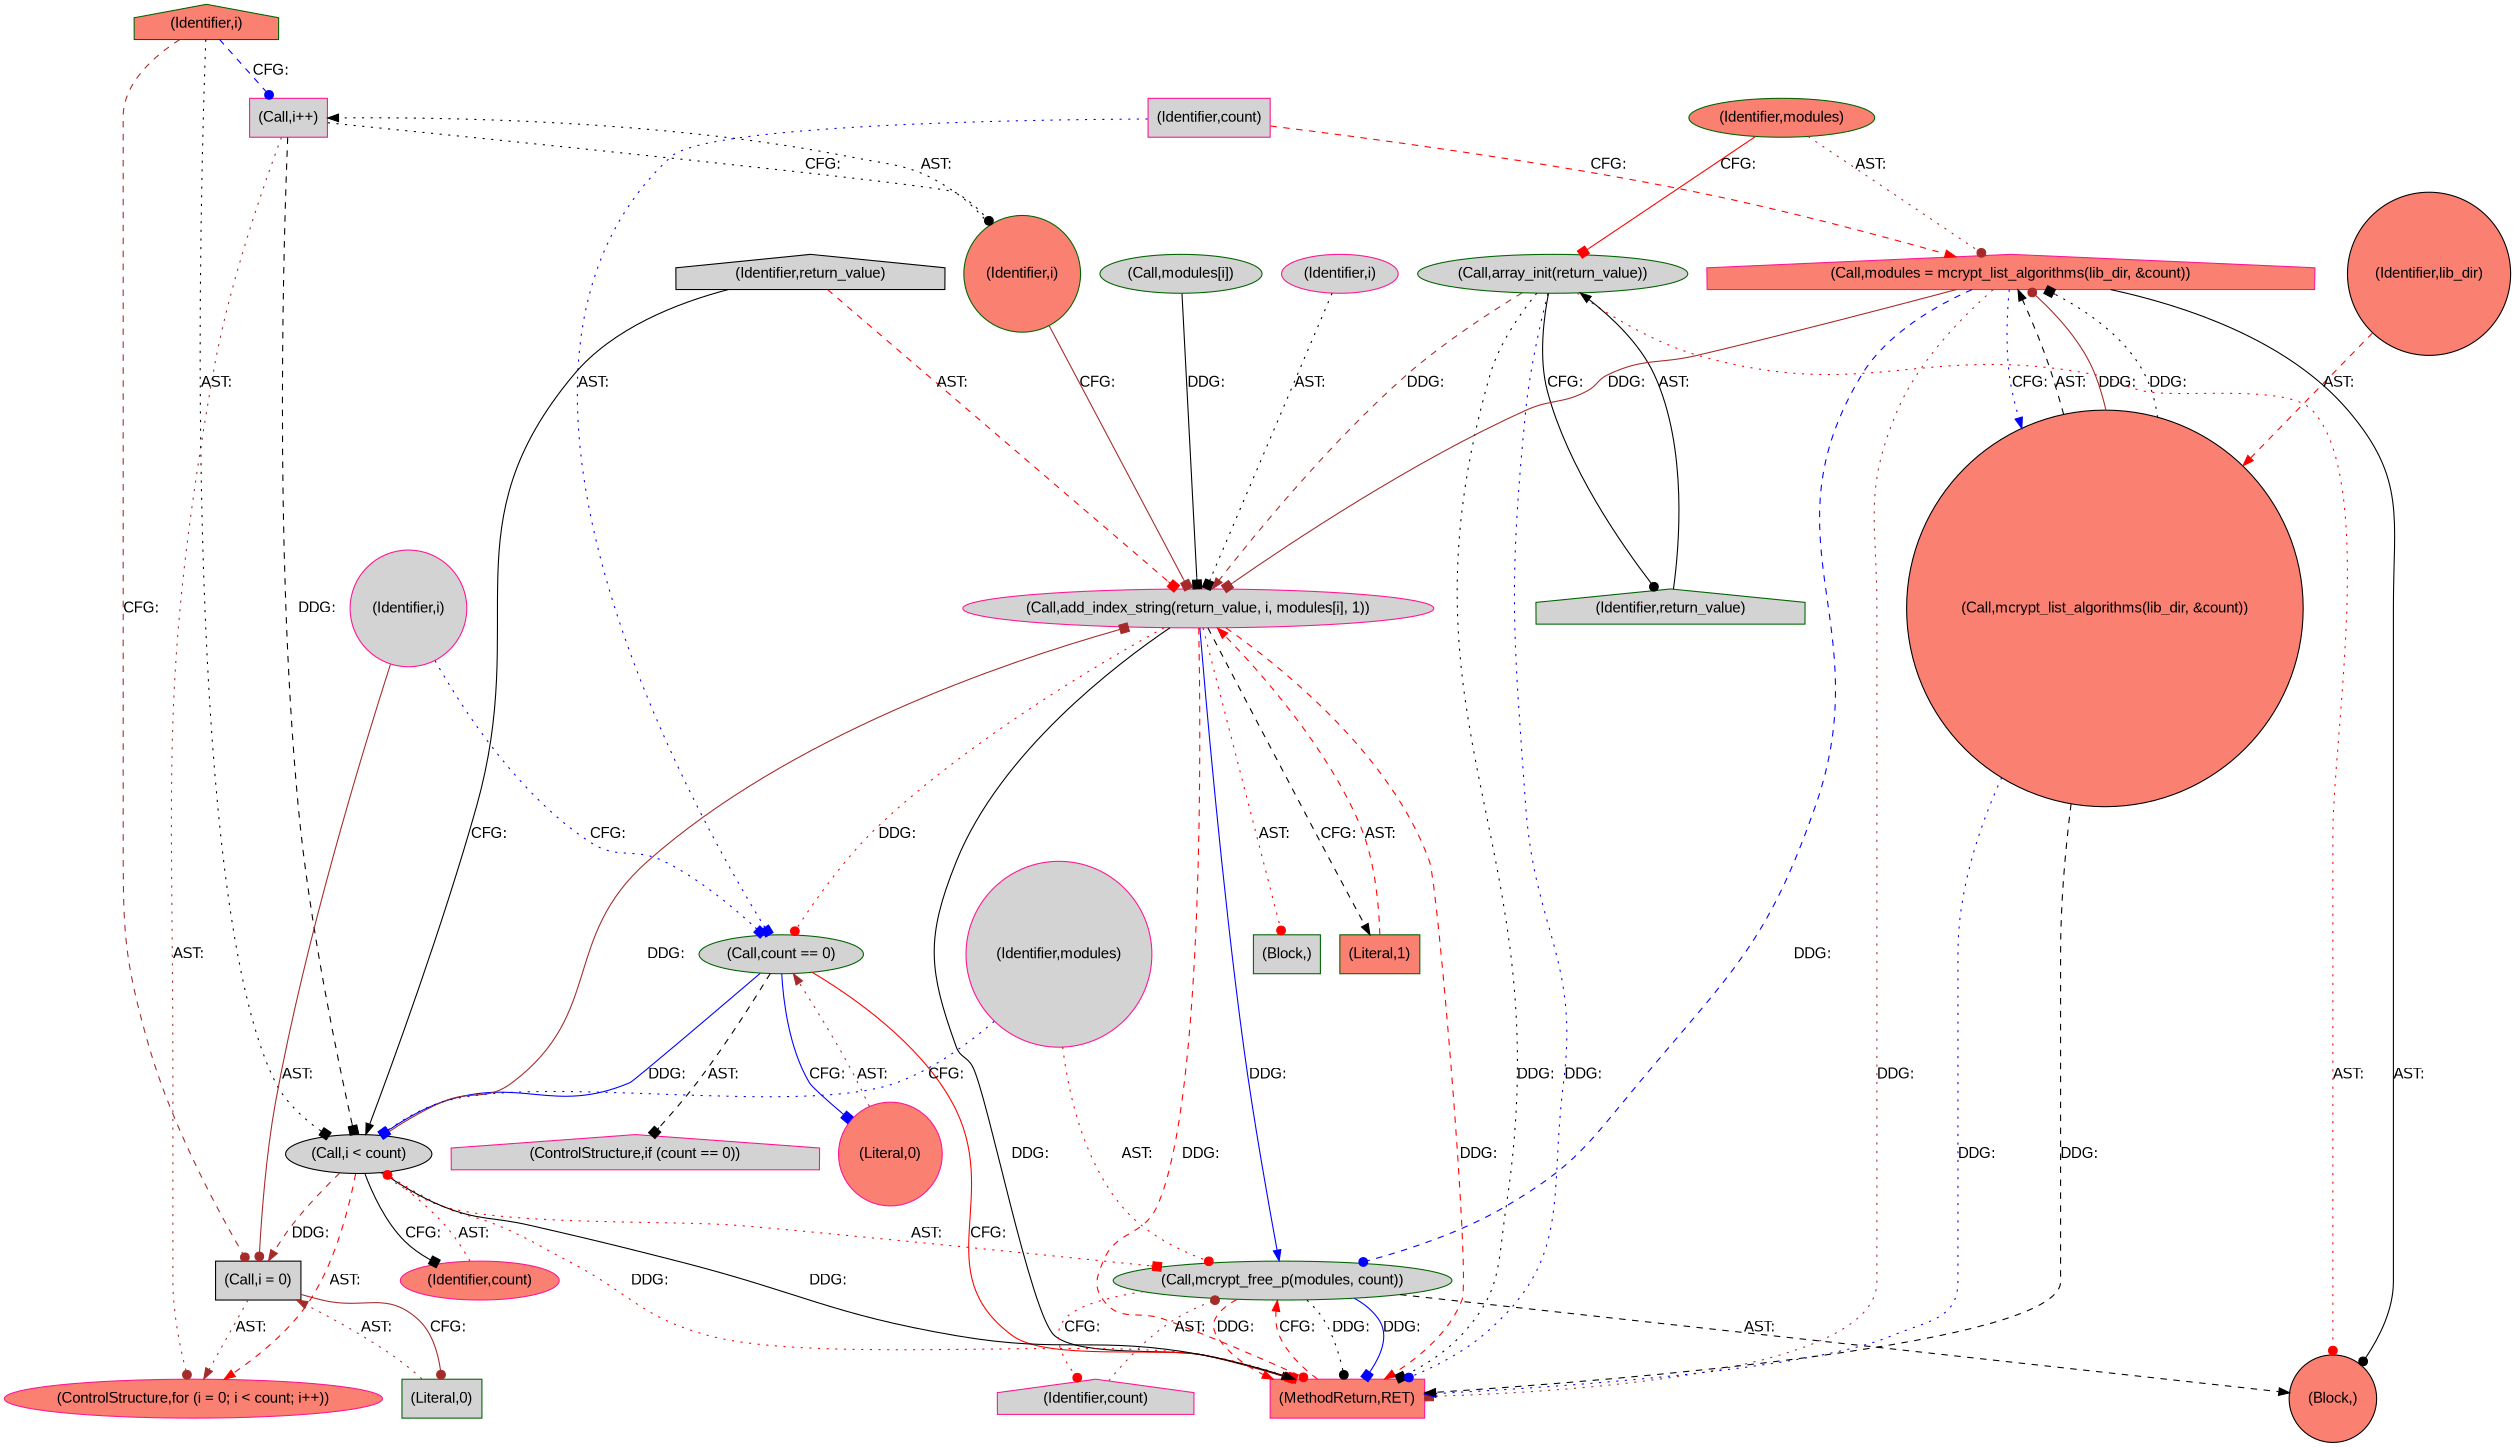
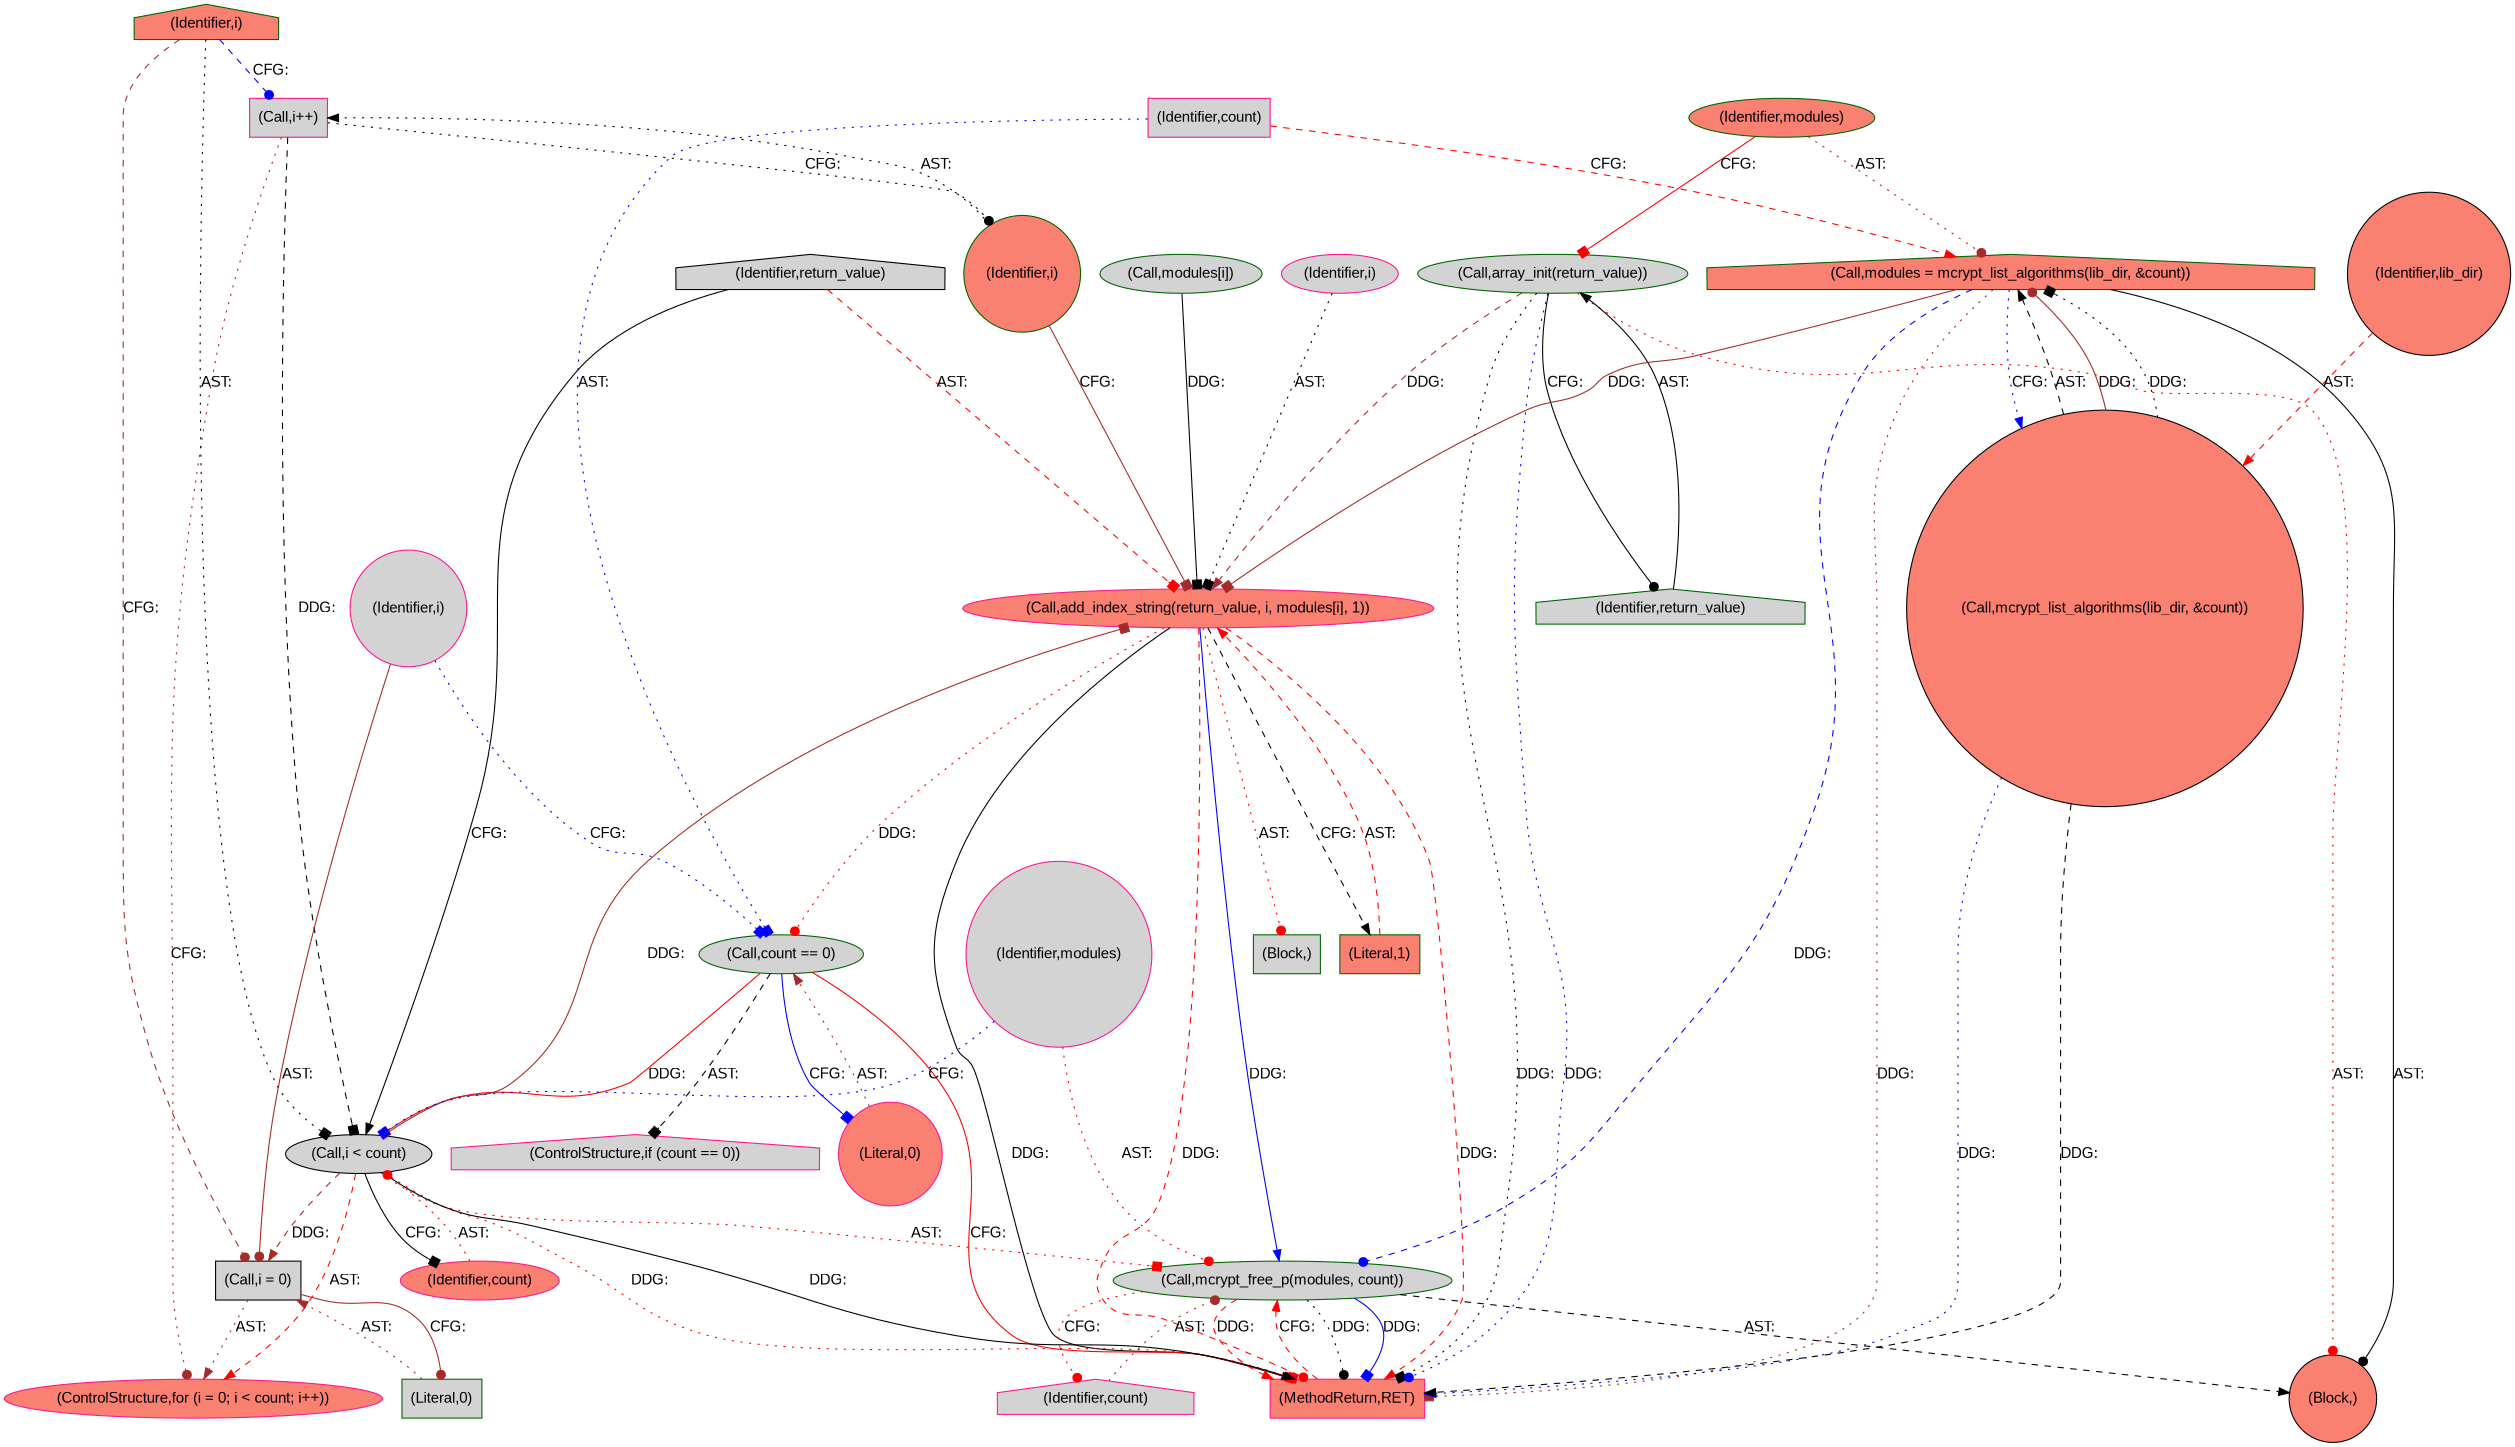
(2011, 274) -> (2011, 274)
(1198, 608) -> (1198, 608)
(191, 954) -> (191, 954)
(622, 1085) -> (622, 1085)
